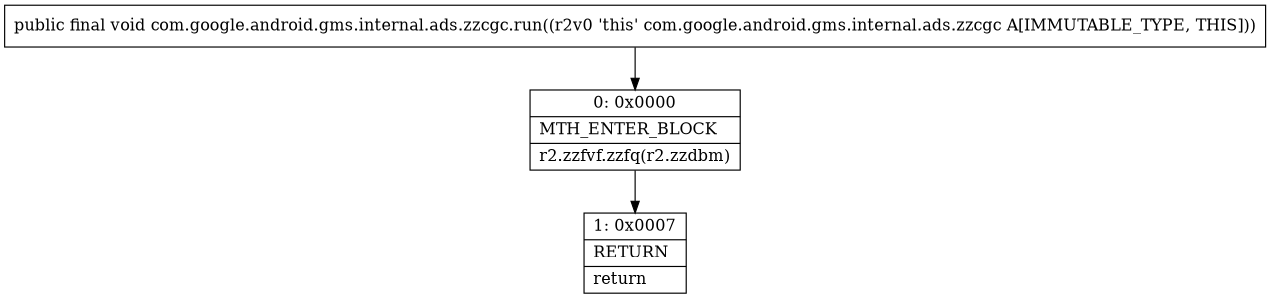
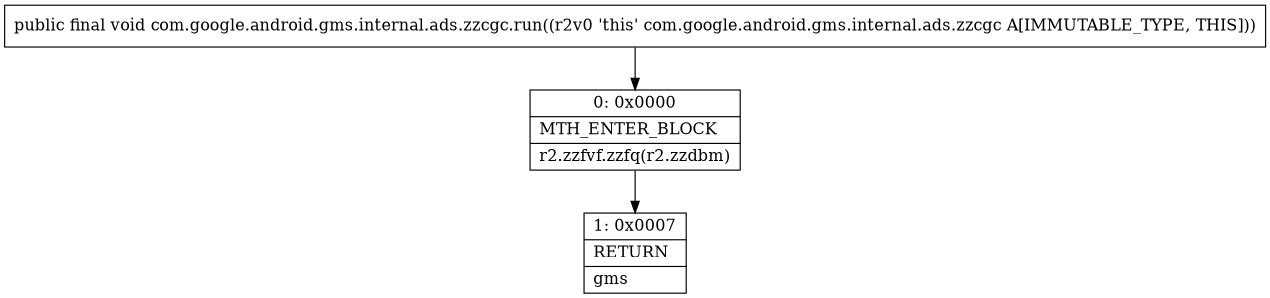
(620, 279) -> (611, 279)
